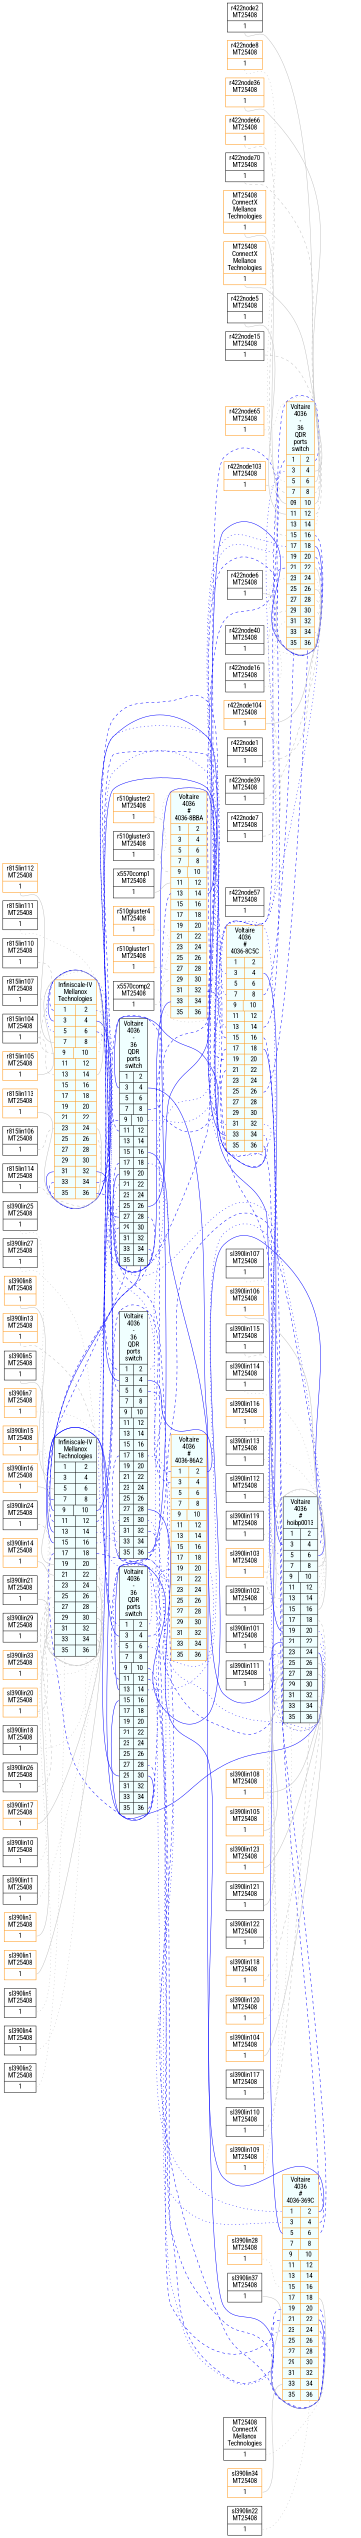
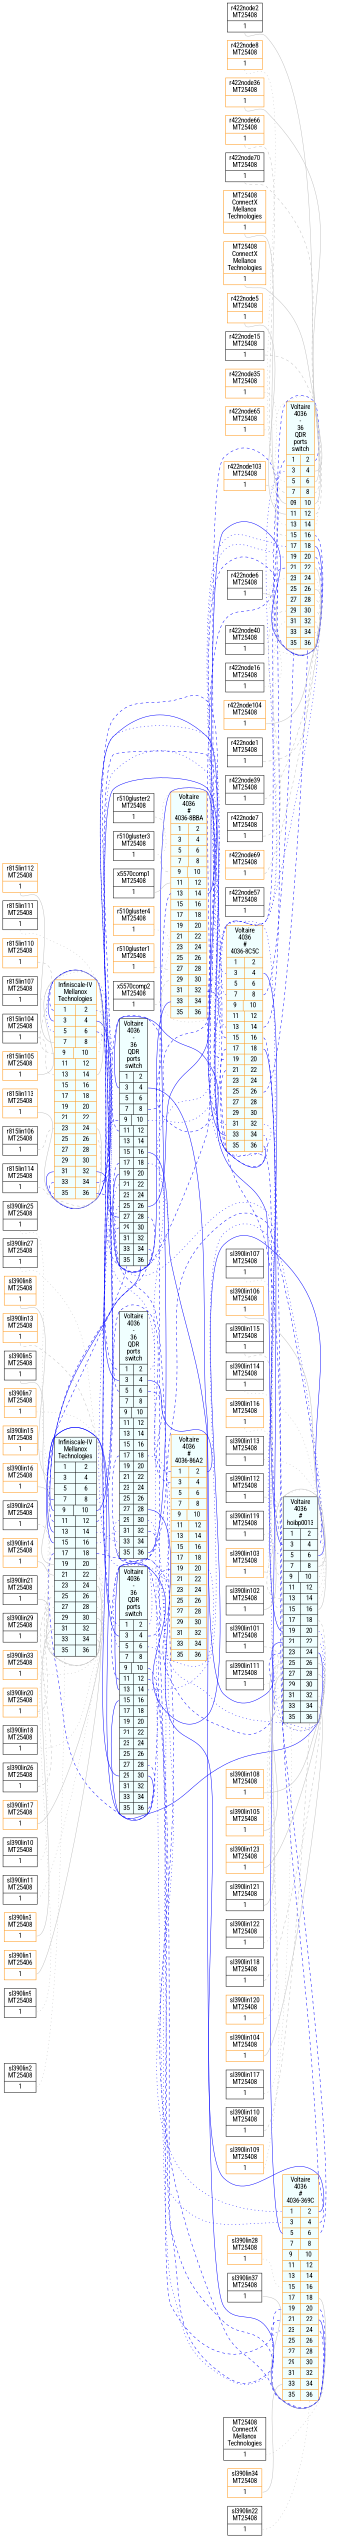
(245, 308) -> (245, 308)
none -> (245, 384)
(134, 808) -> (134, 808)
none -> (245, 865)
(20, 953) -> (20, 953)
(20, 1963) -> (20, 1963)
(245, 1972) -> (245, 1972)
(20, 2040) -> none
